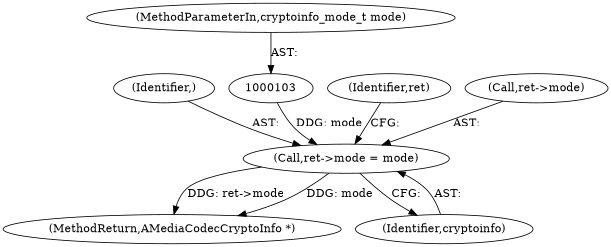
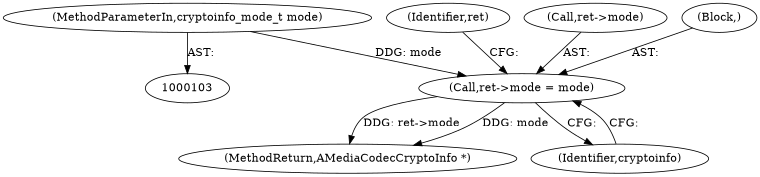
(164, 88) -> (719, 18)
(291, 124) -> (354, 53)
(450, 194) -> (626, 123)
